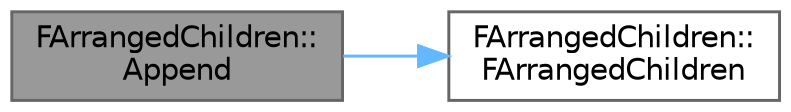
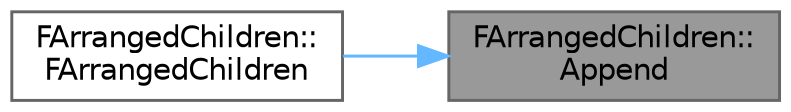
(380, 56) -> (380, 56)
